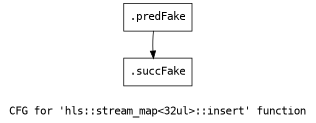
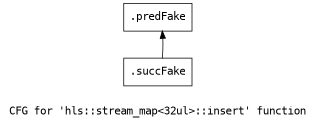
(153, 41) -> (163, 48)
